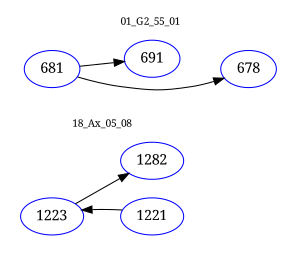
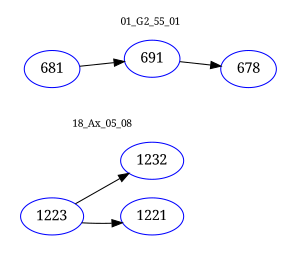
(146, 89) -> (195, 63)
(152, 161) -> (152, 161)
(107, 209) -> (97, 223)
